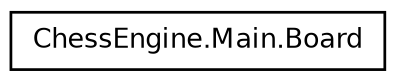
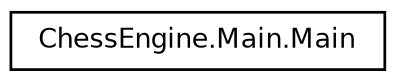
(198, 41) -> (198, 41)
